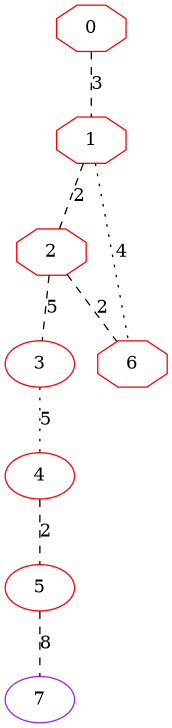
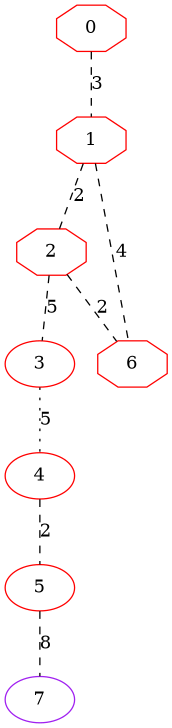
(112, 252) -> (112, 252)
